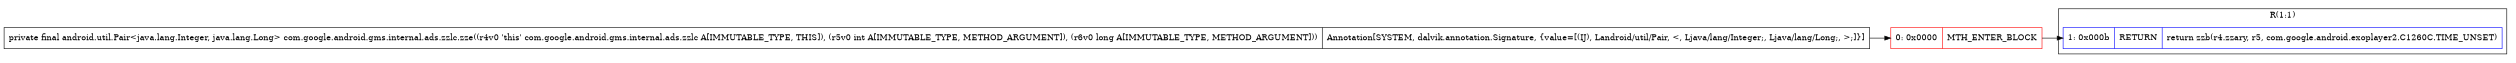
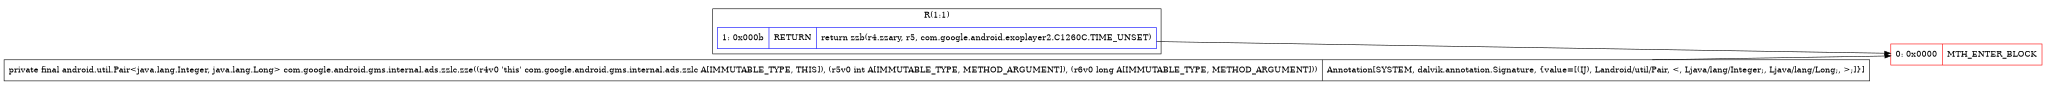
(2050, 38) -> (1521, 47)
